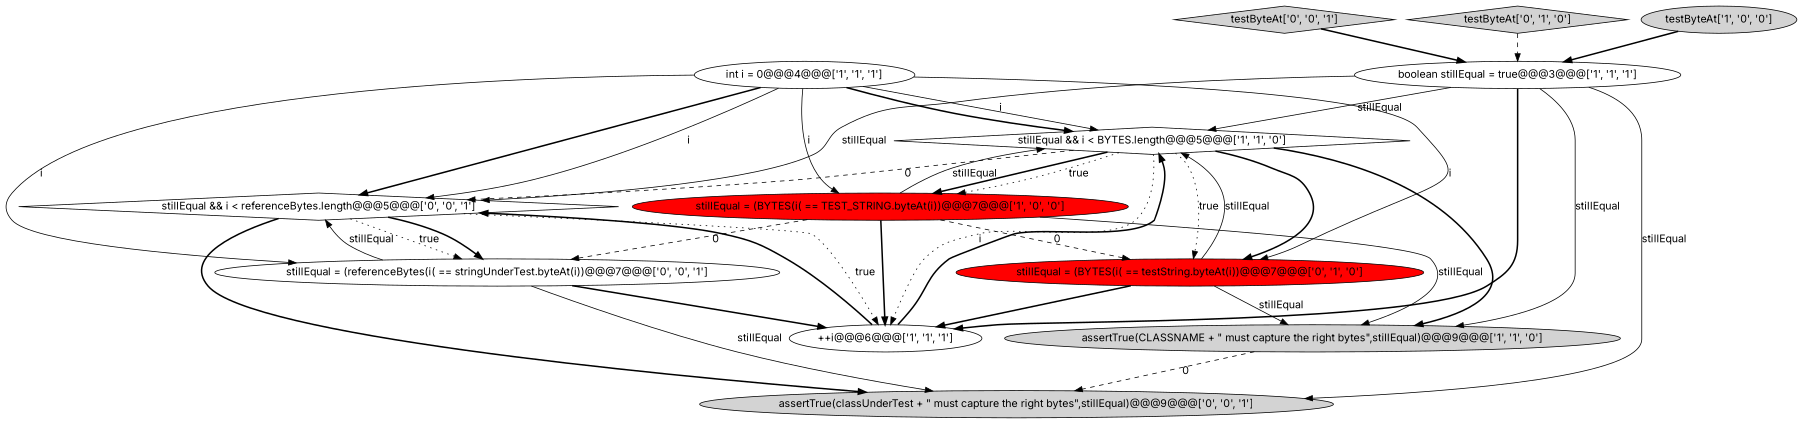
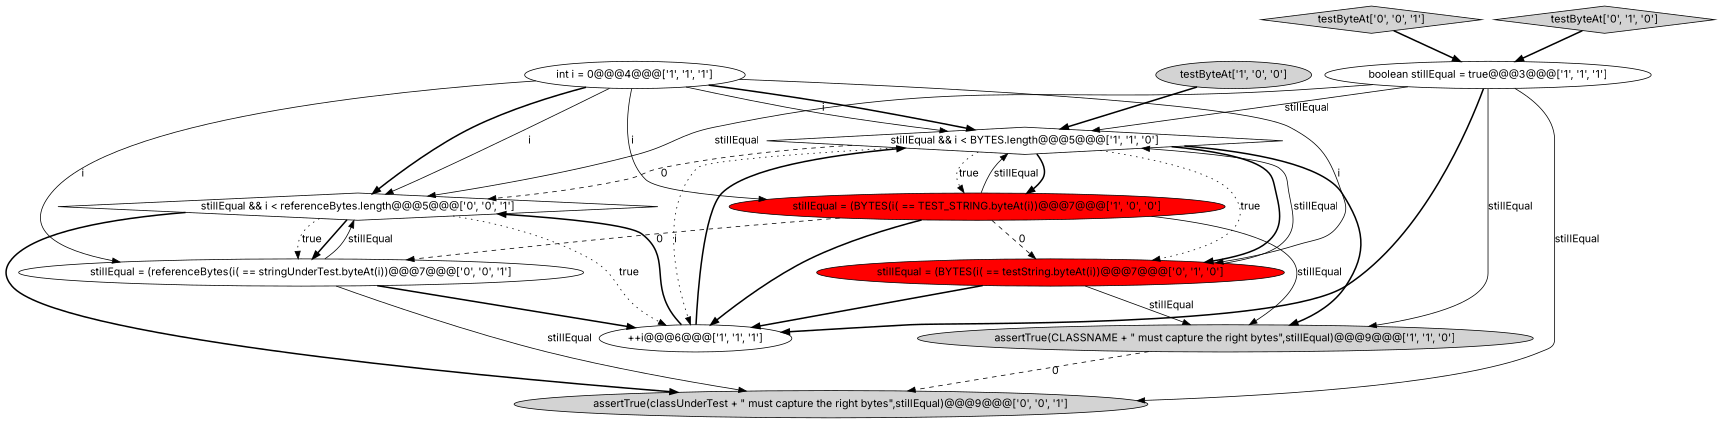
(1518, 44) -> (1552, 44)
(1625, 46) -> (1133, 107)
